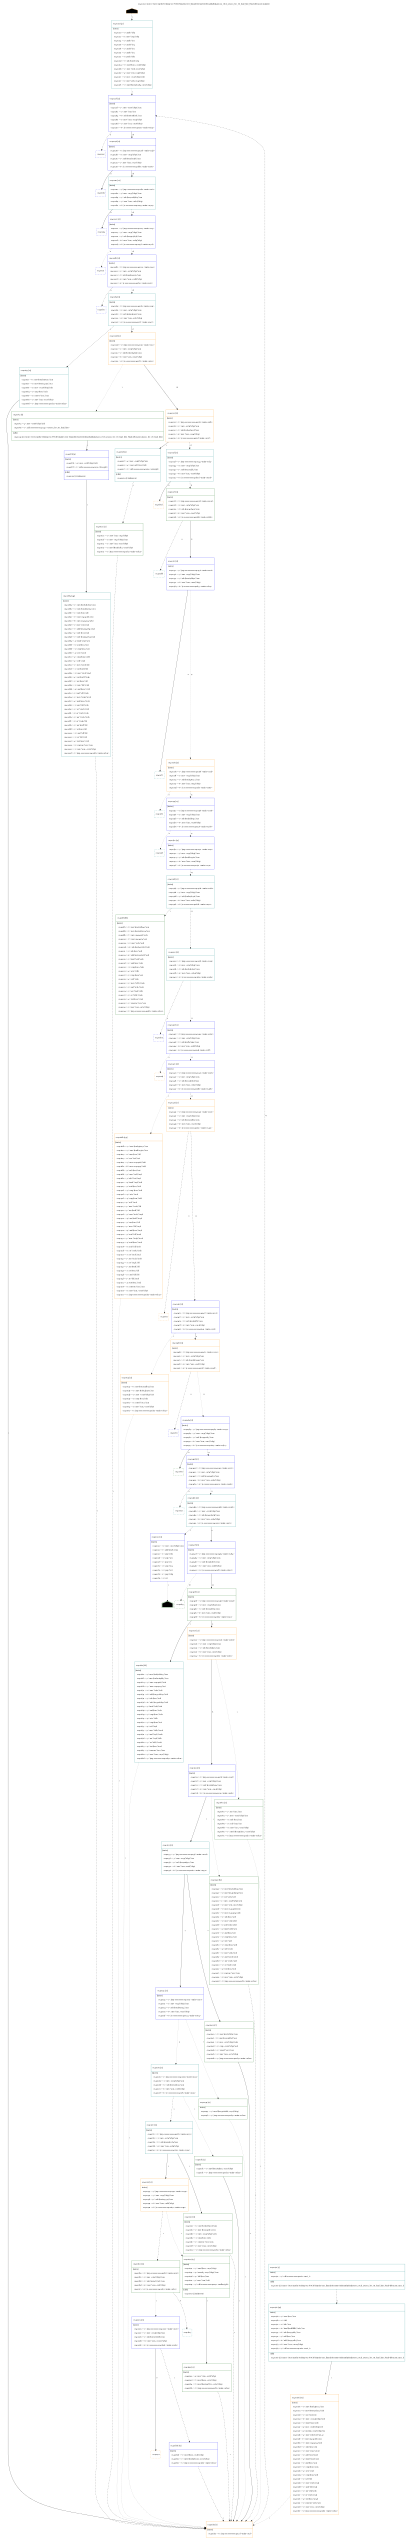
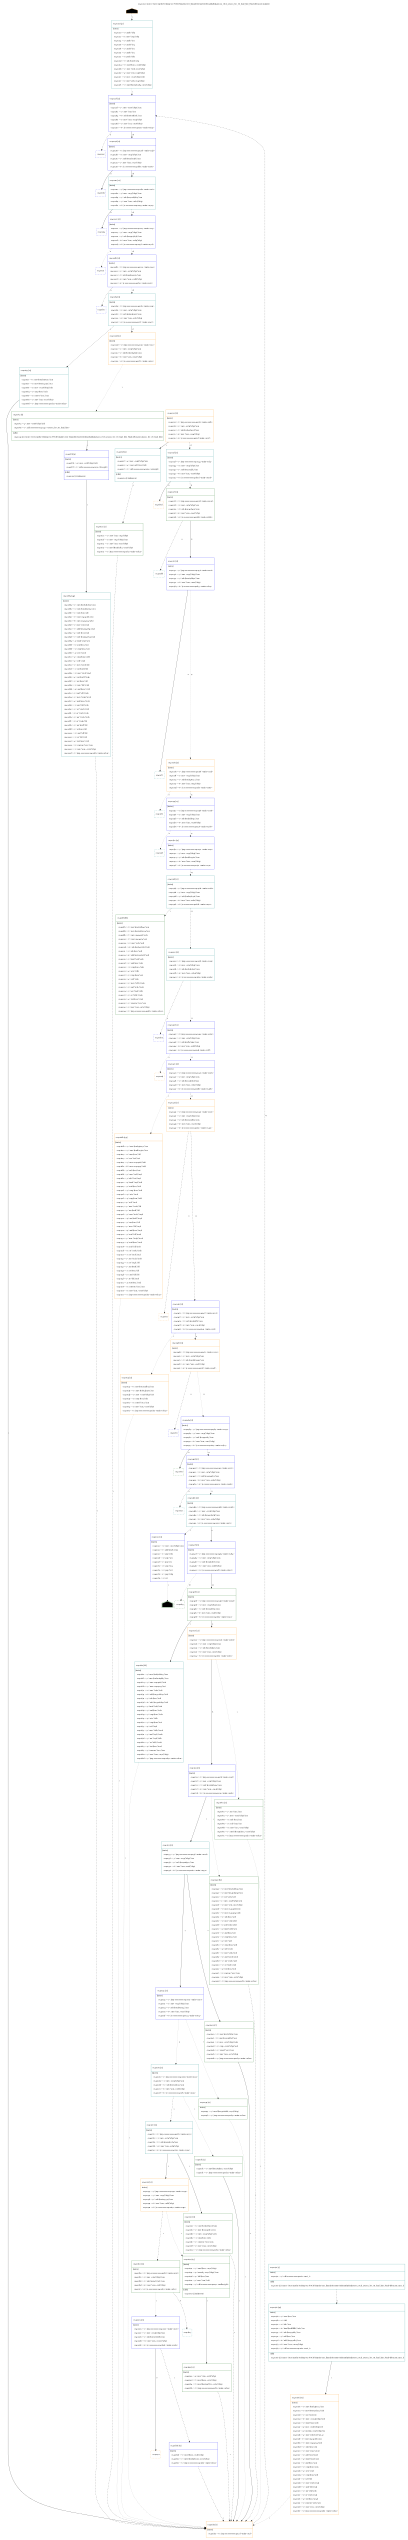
(160, 387) -> none
